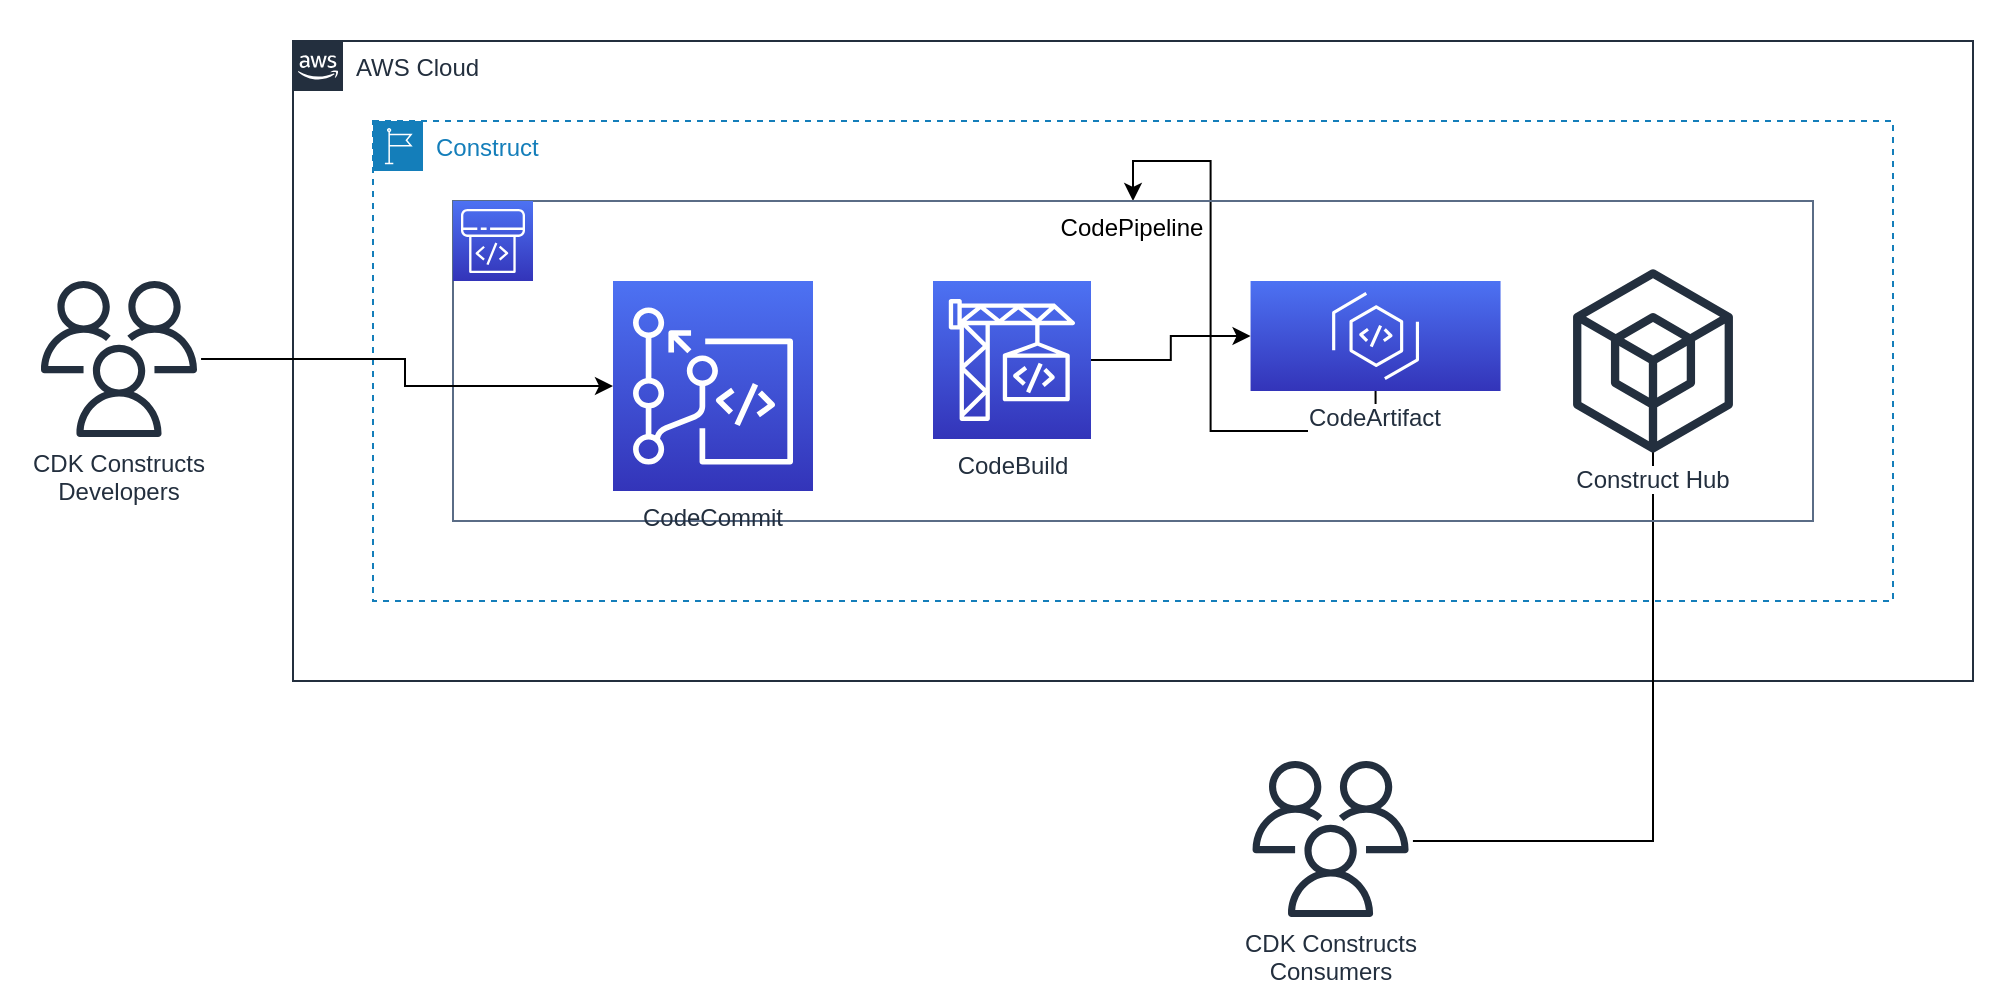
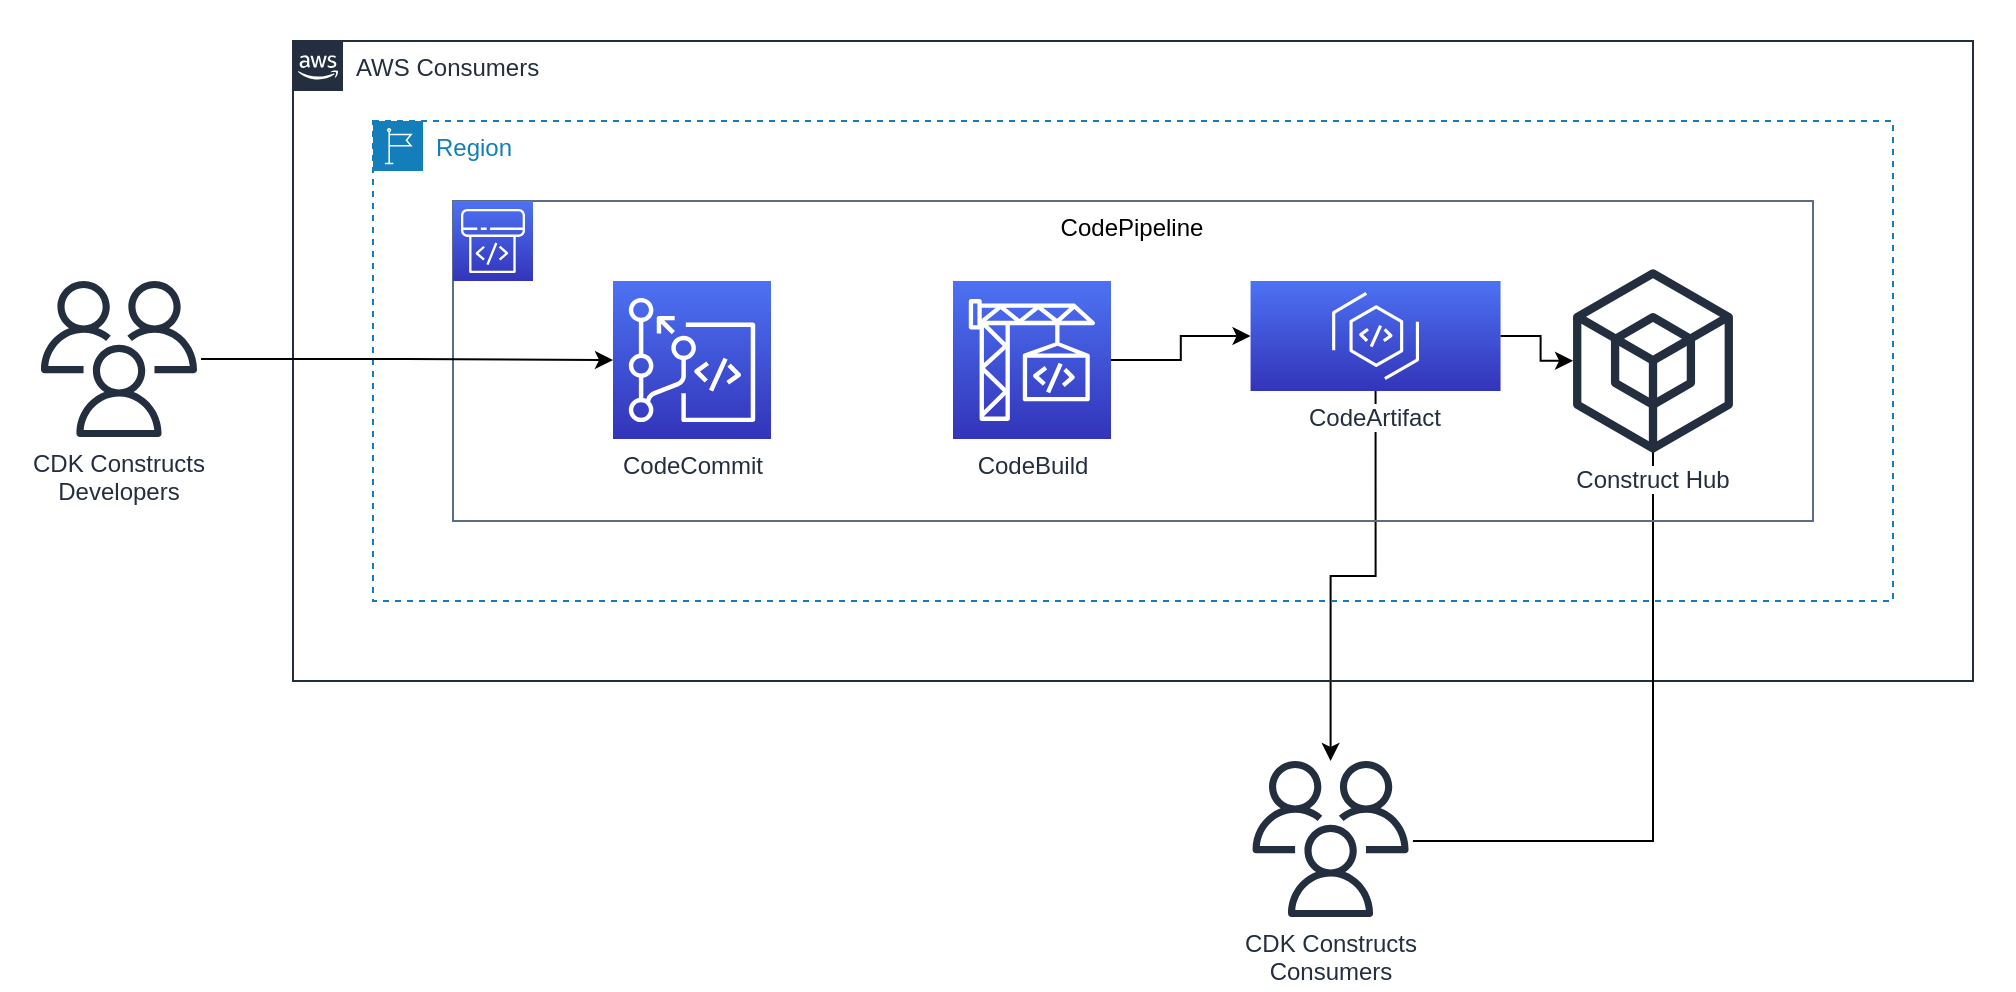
(411, 69) -> (441, 69)
(497, 149) -> (474, 149)
(1211, 293) -> (1341, 576)
none -> (1541, 337)
(1012, 360) -> (1032, 360)
(713, 386) -> (692, 360)
